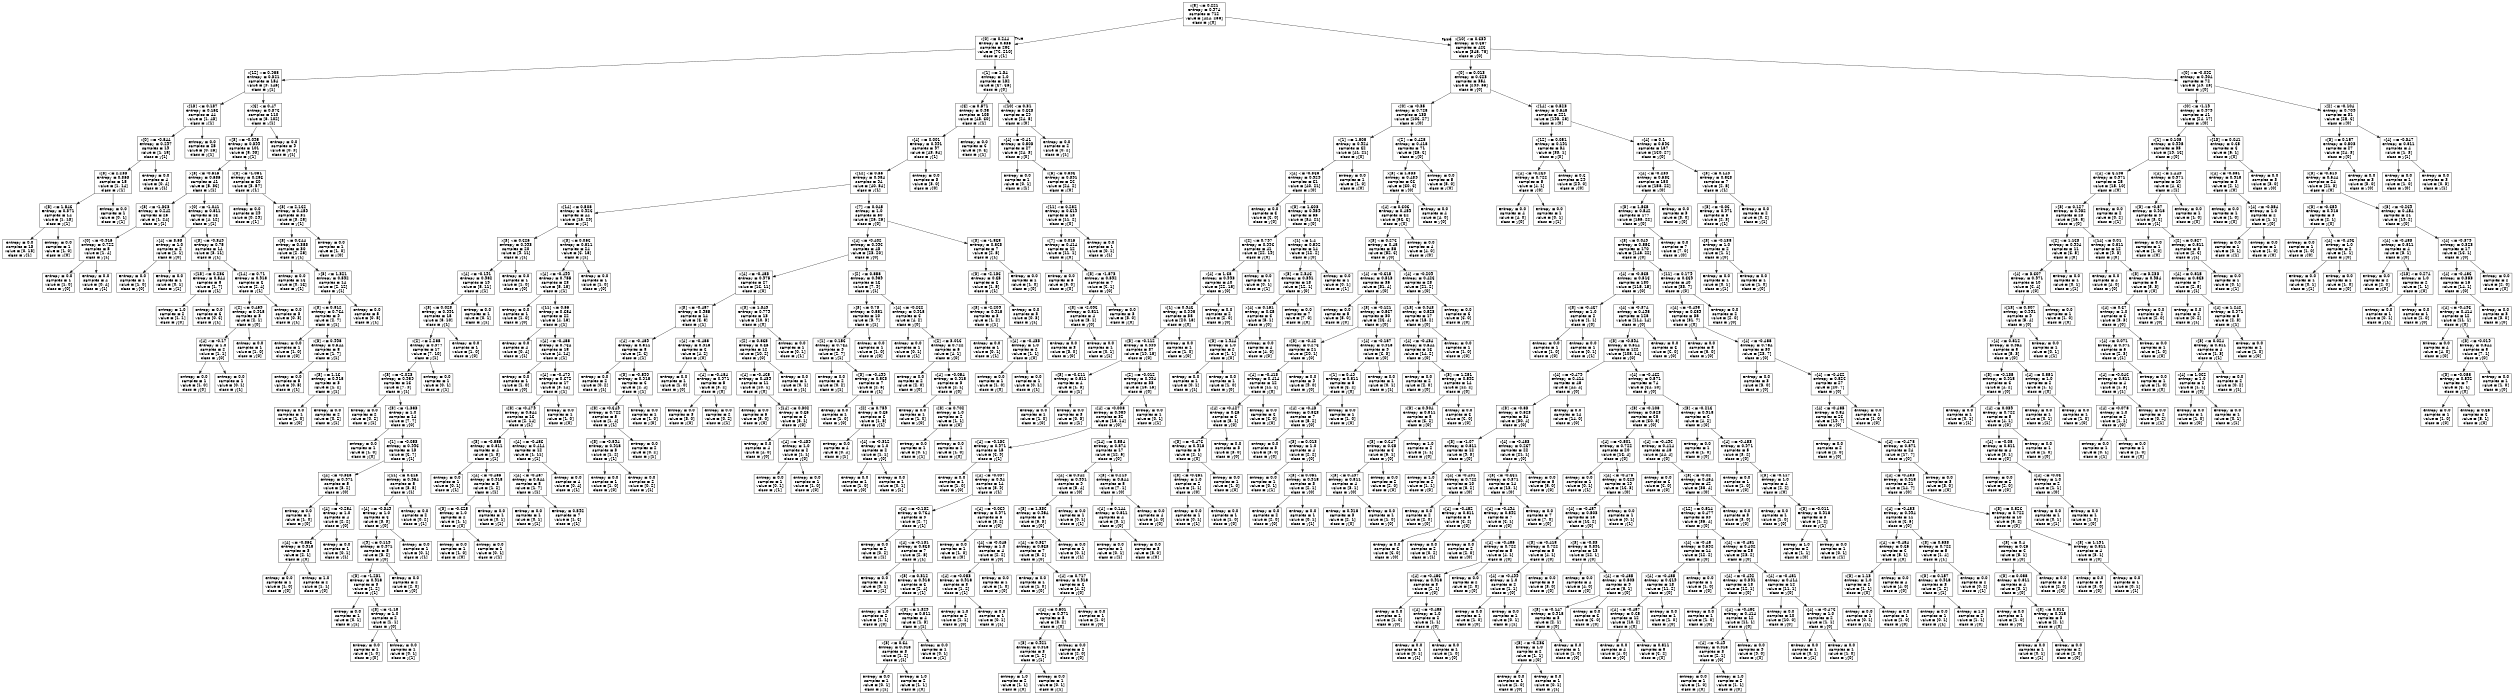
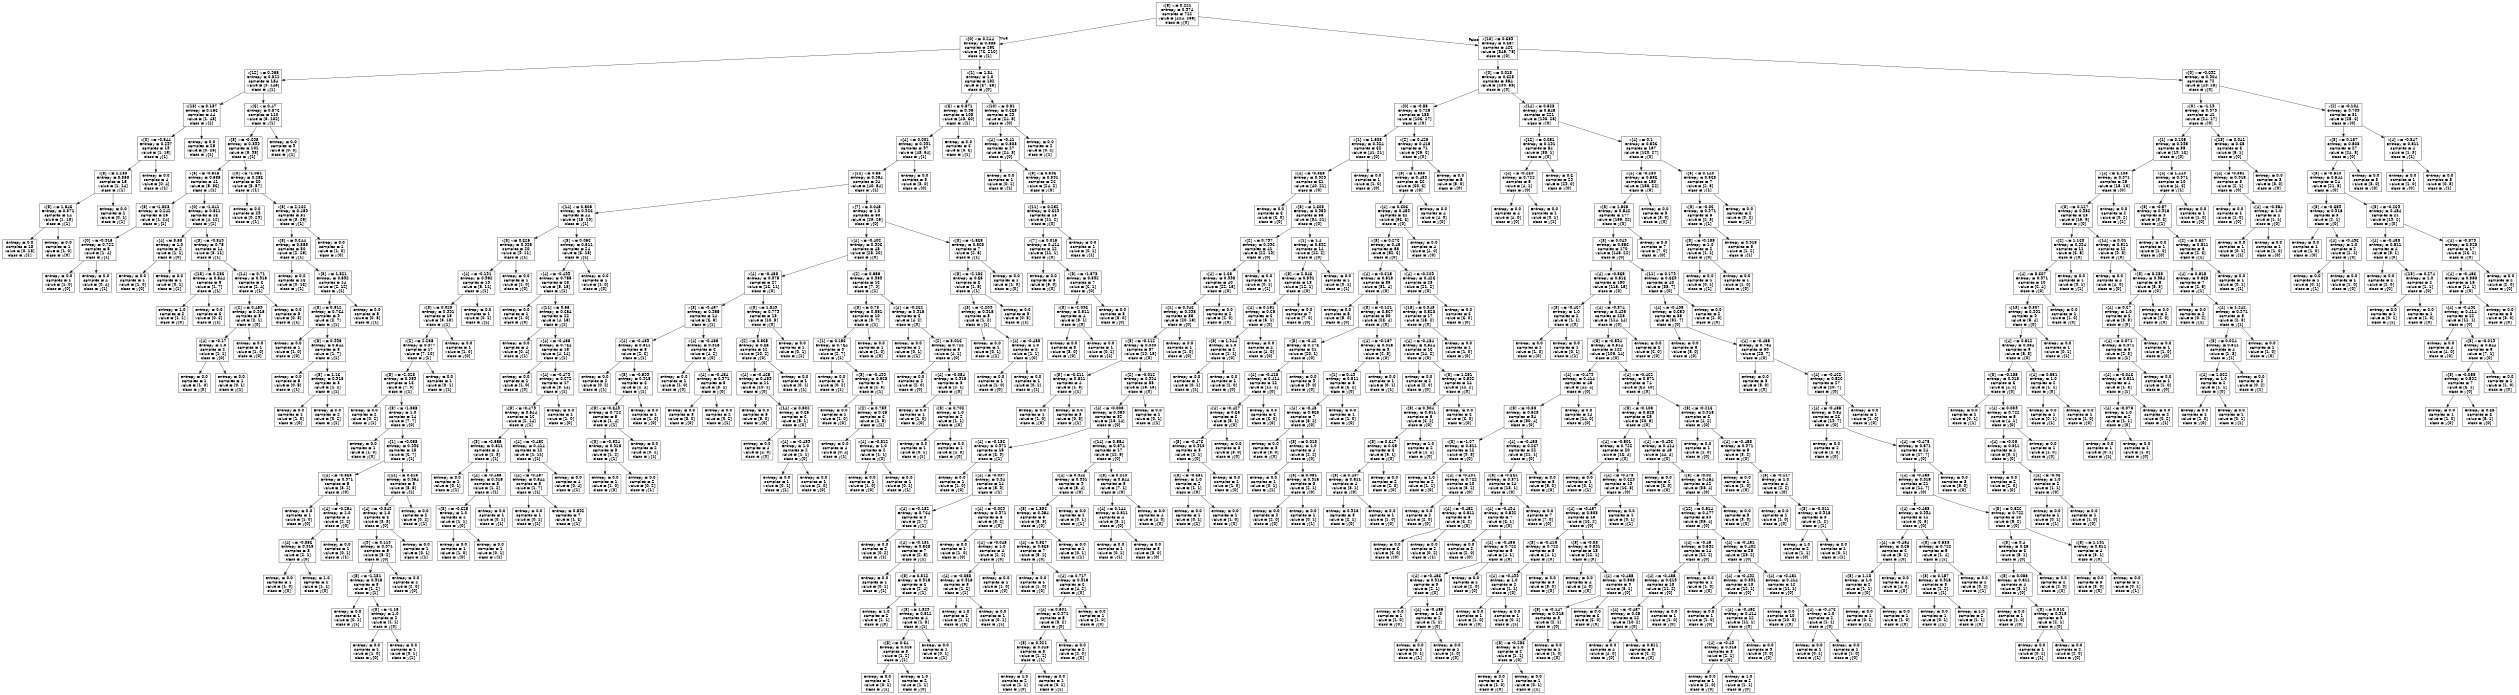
none -> (1741, 249)
